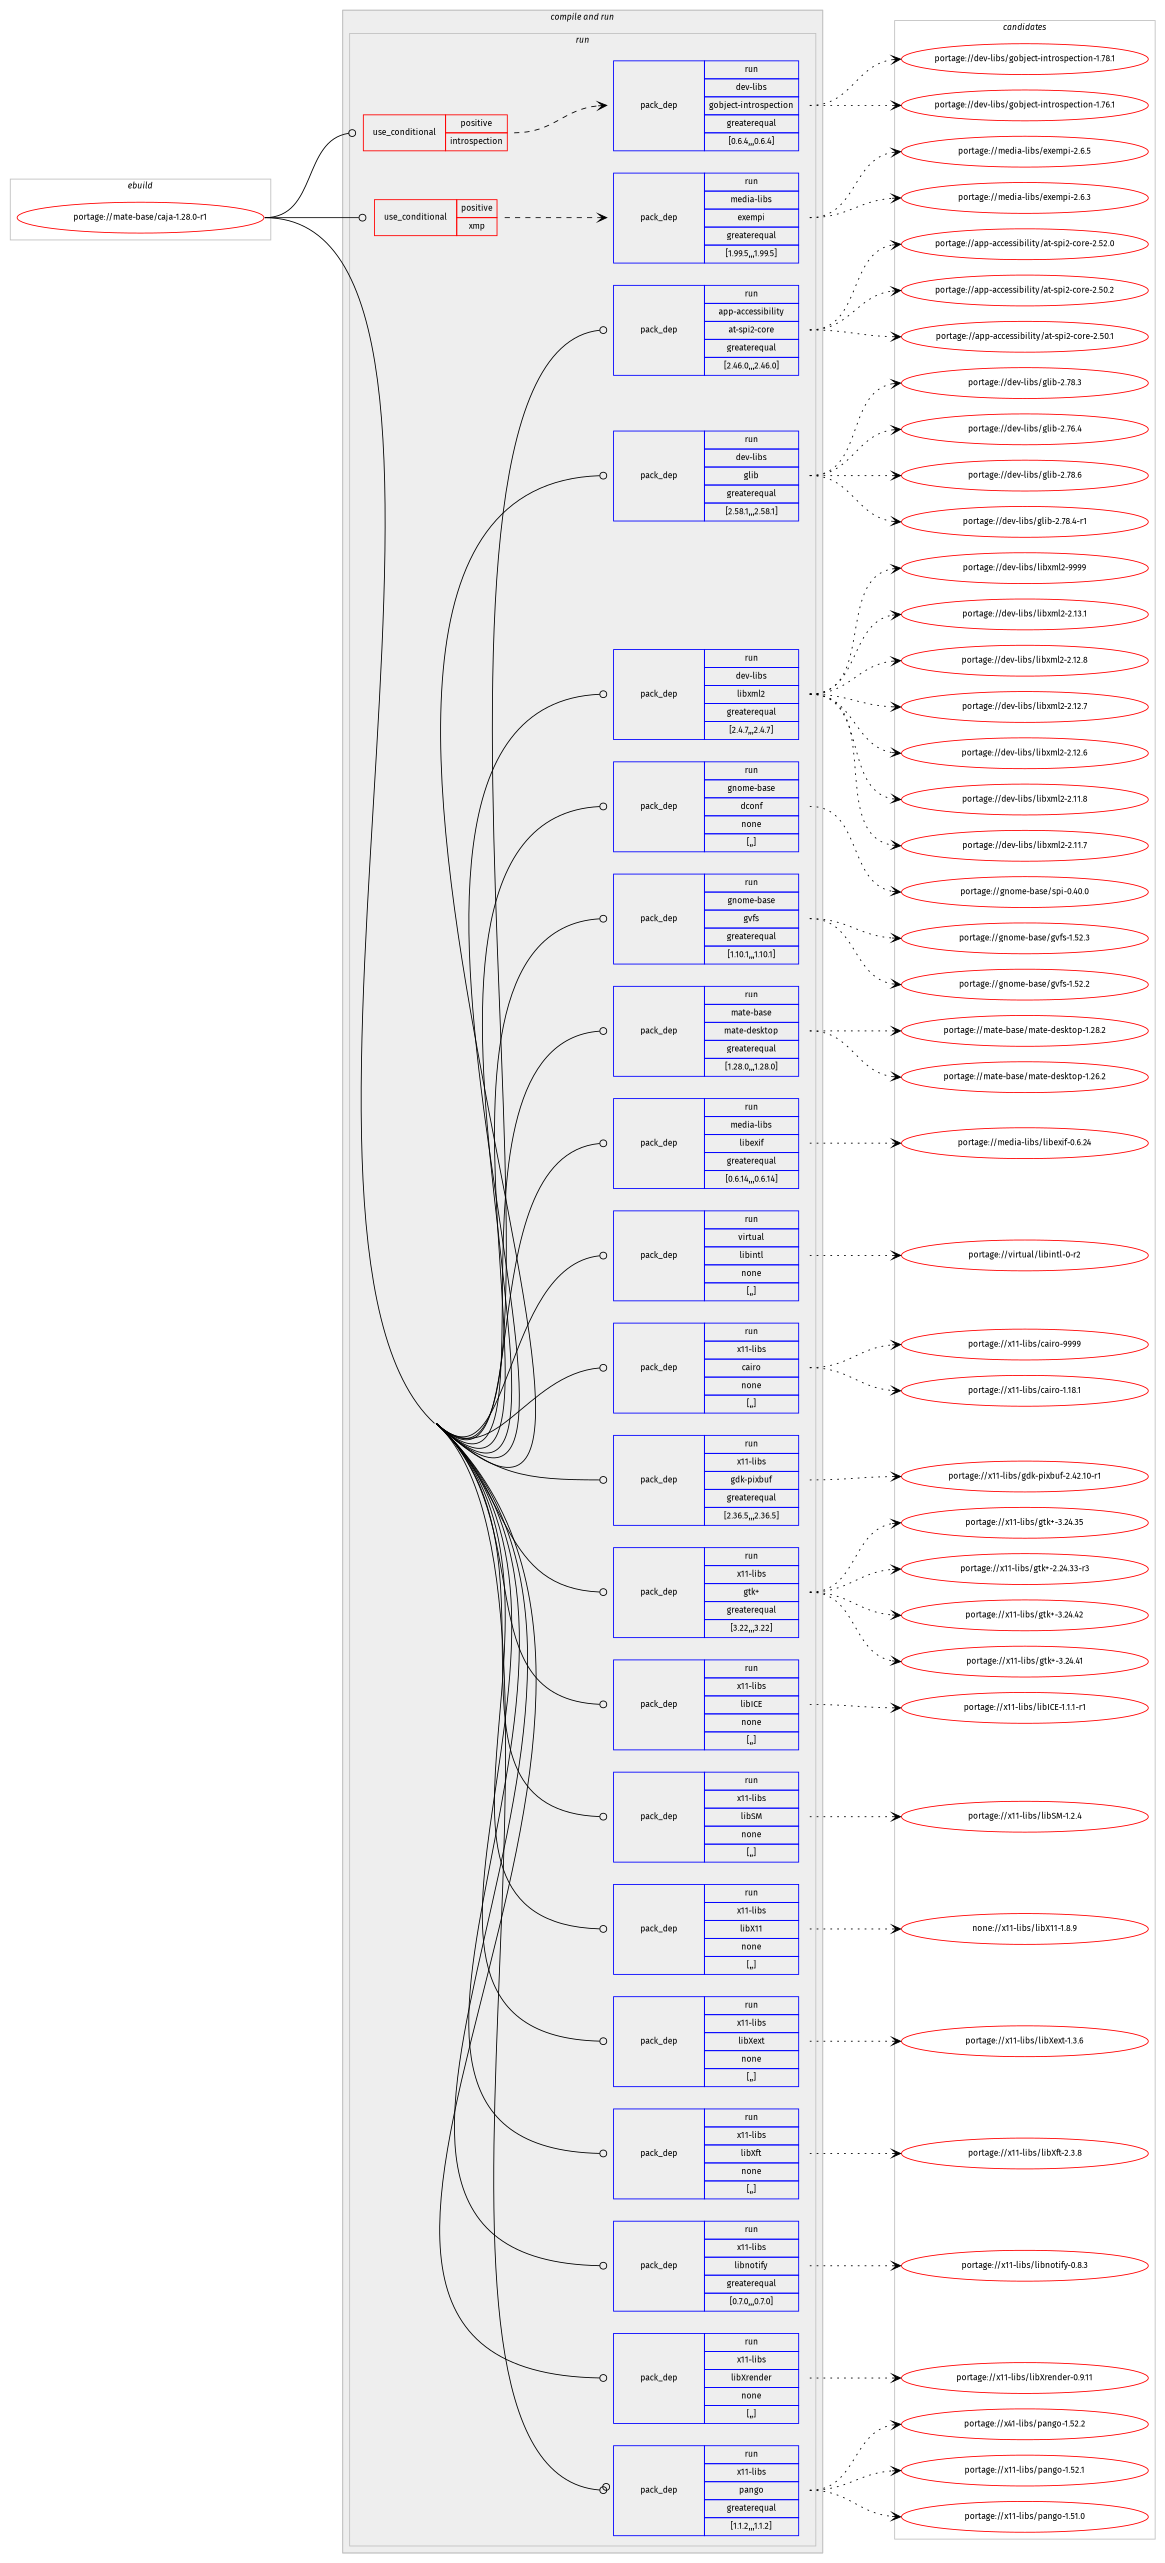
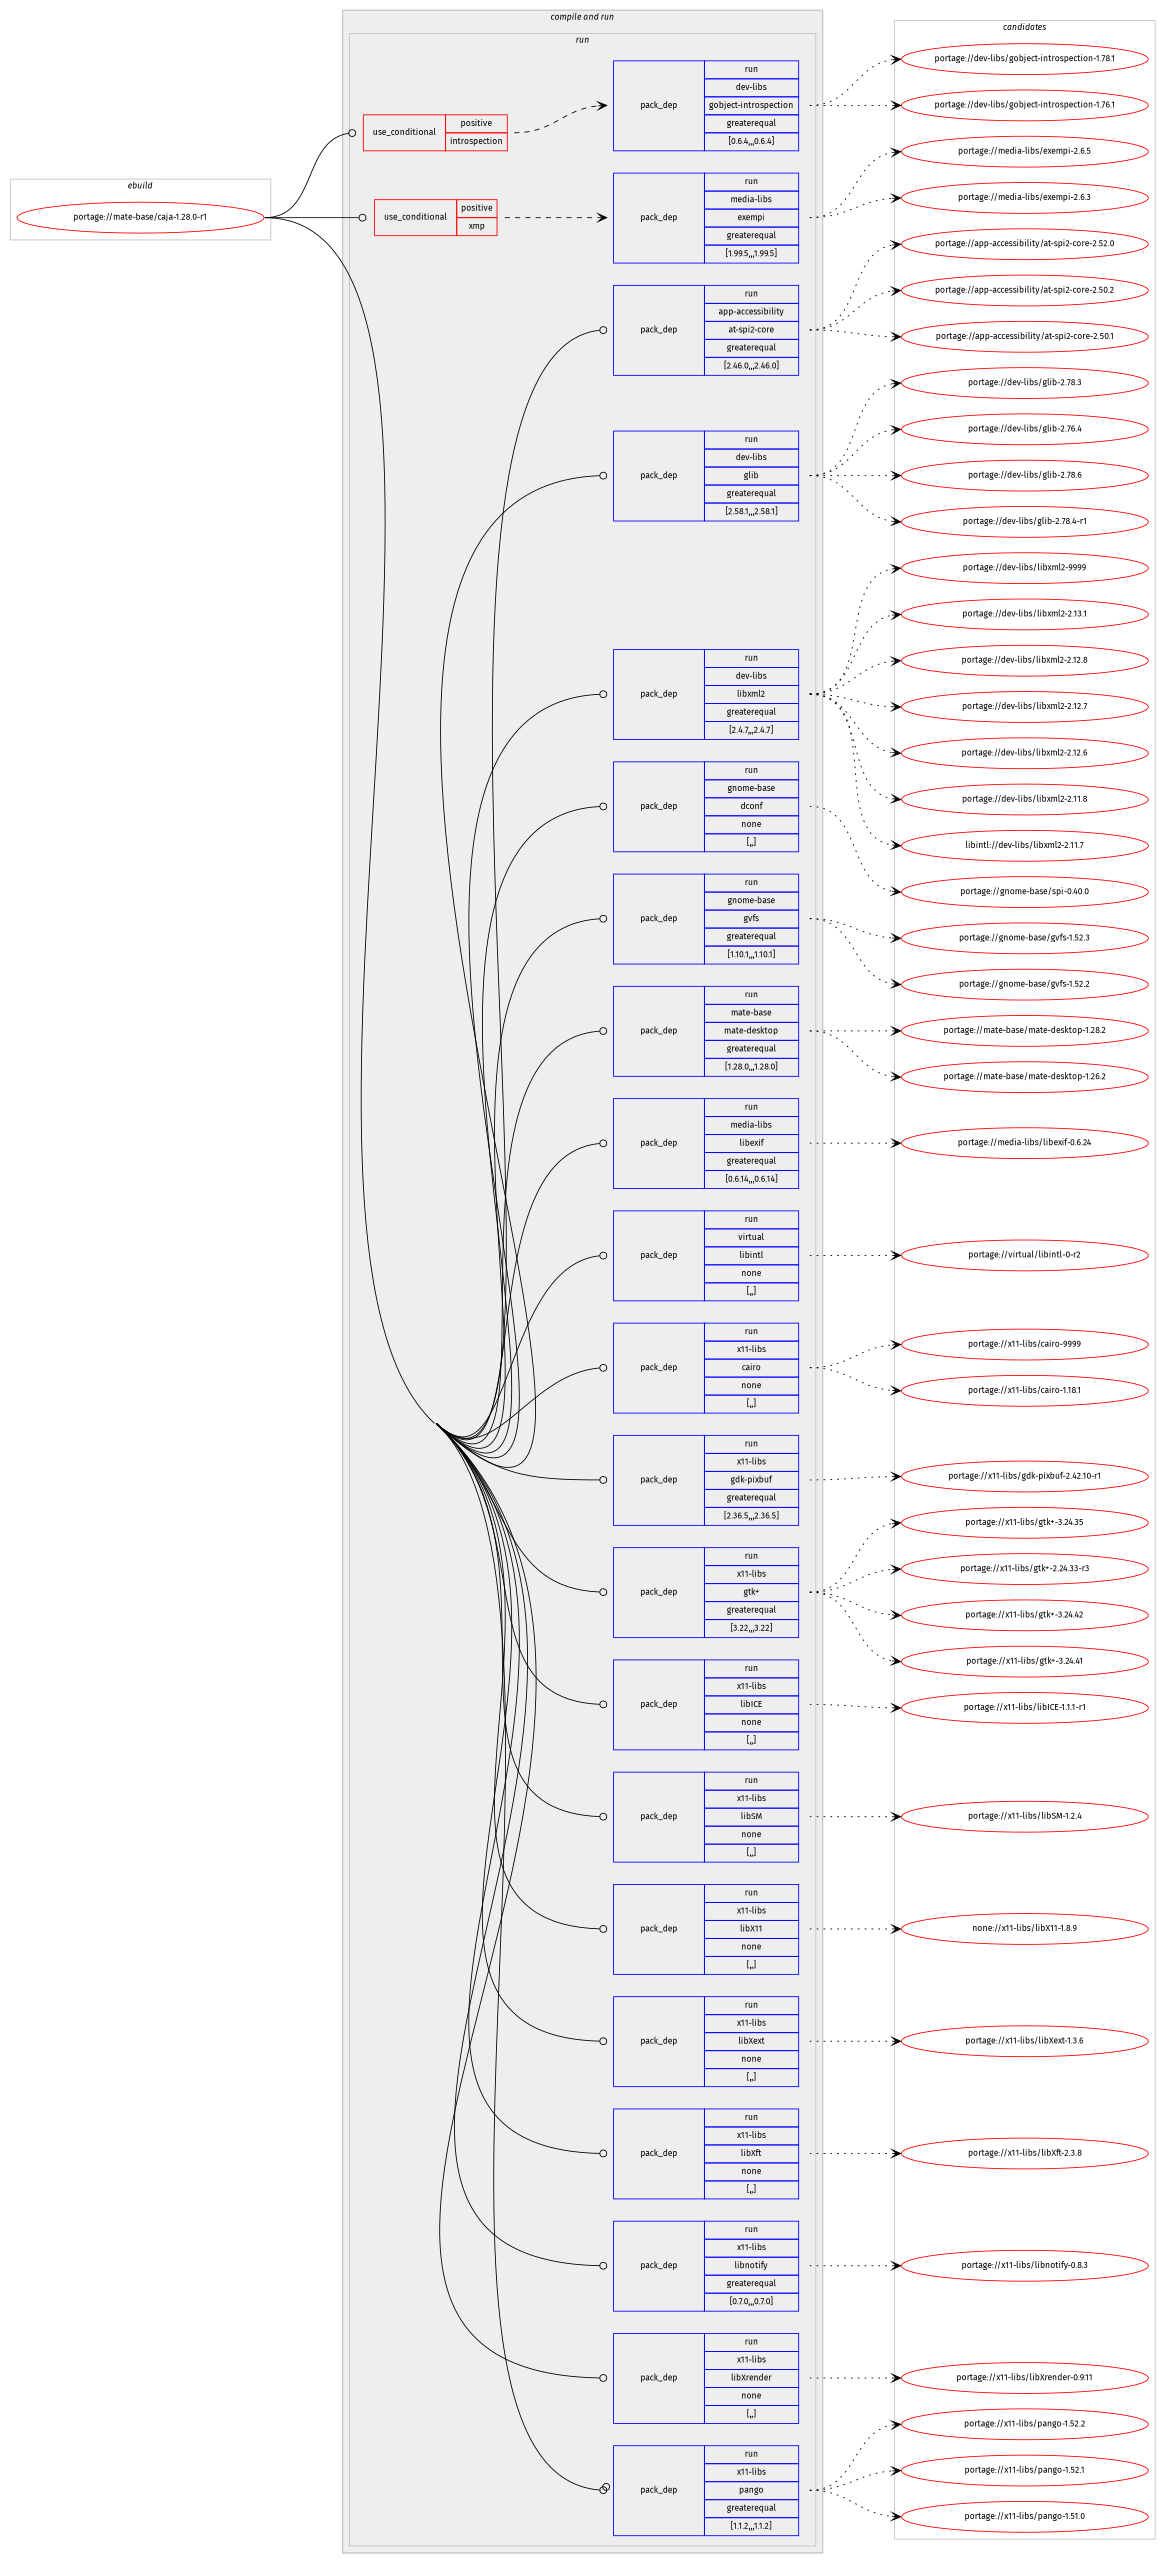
(1025, 846) -> (1025, 846)
(1025, 2424) -> (1025, 2424)
